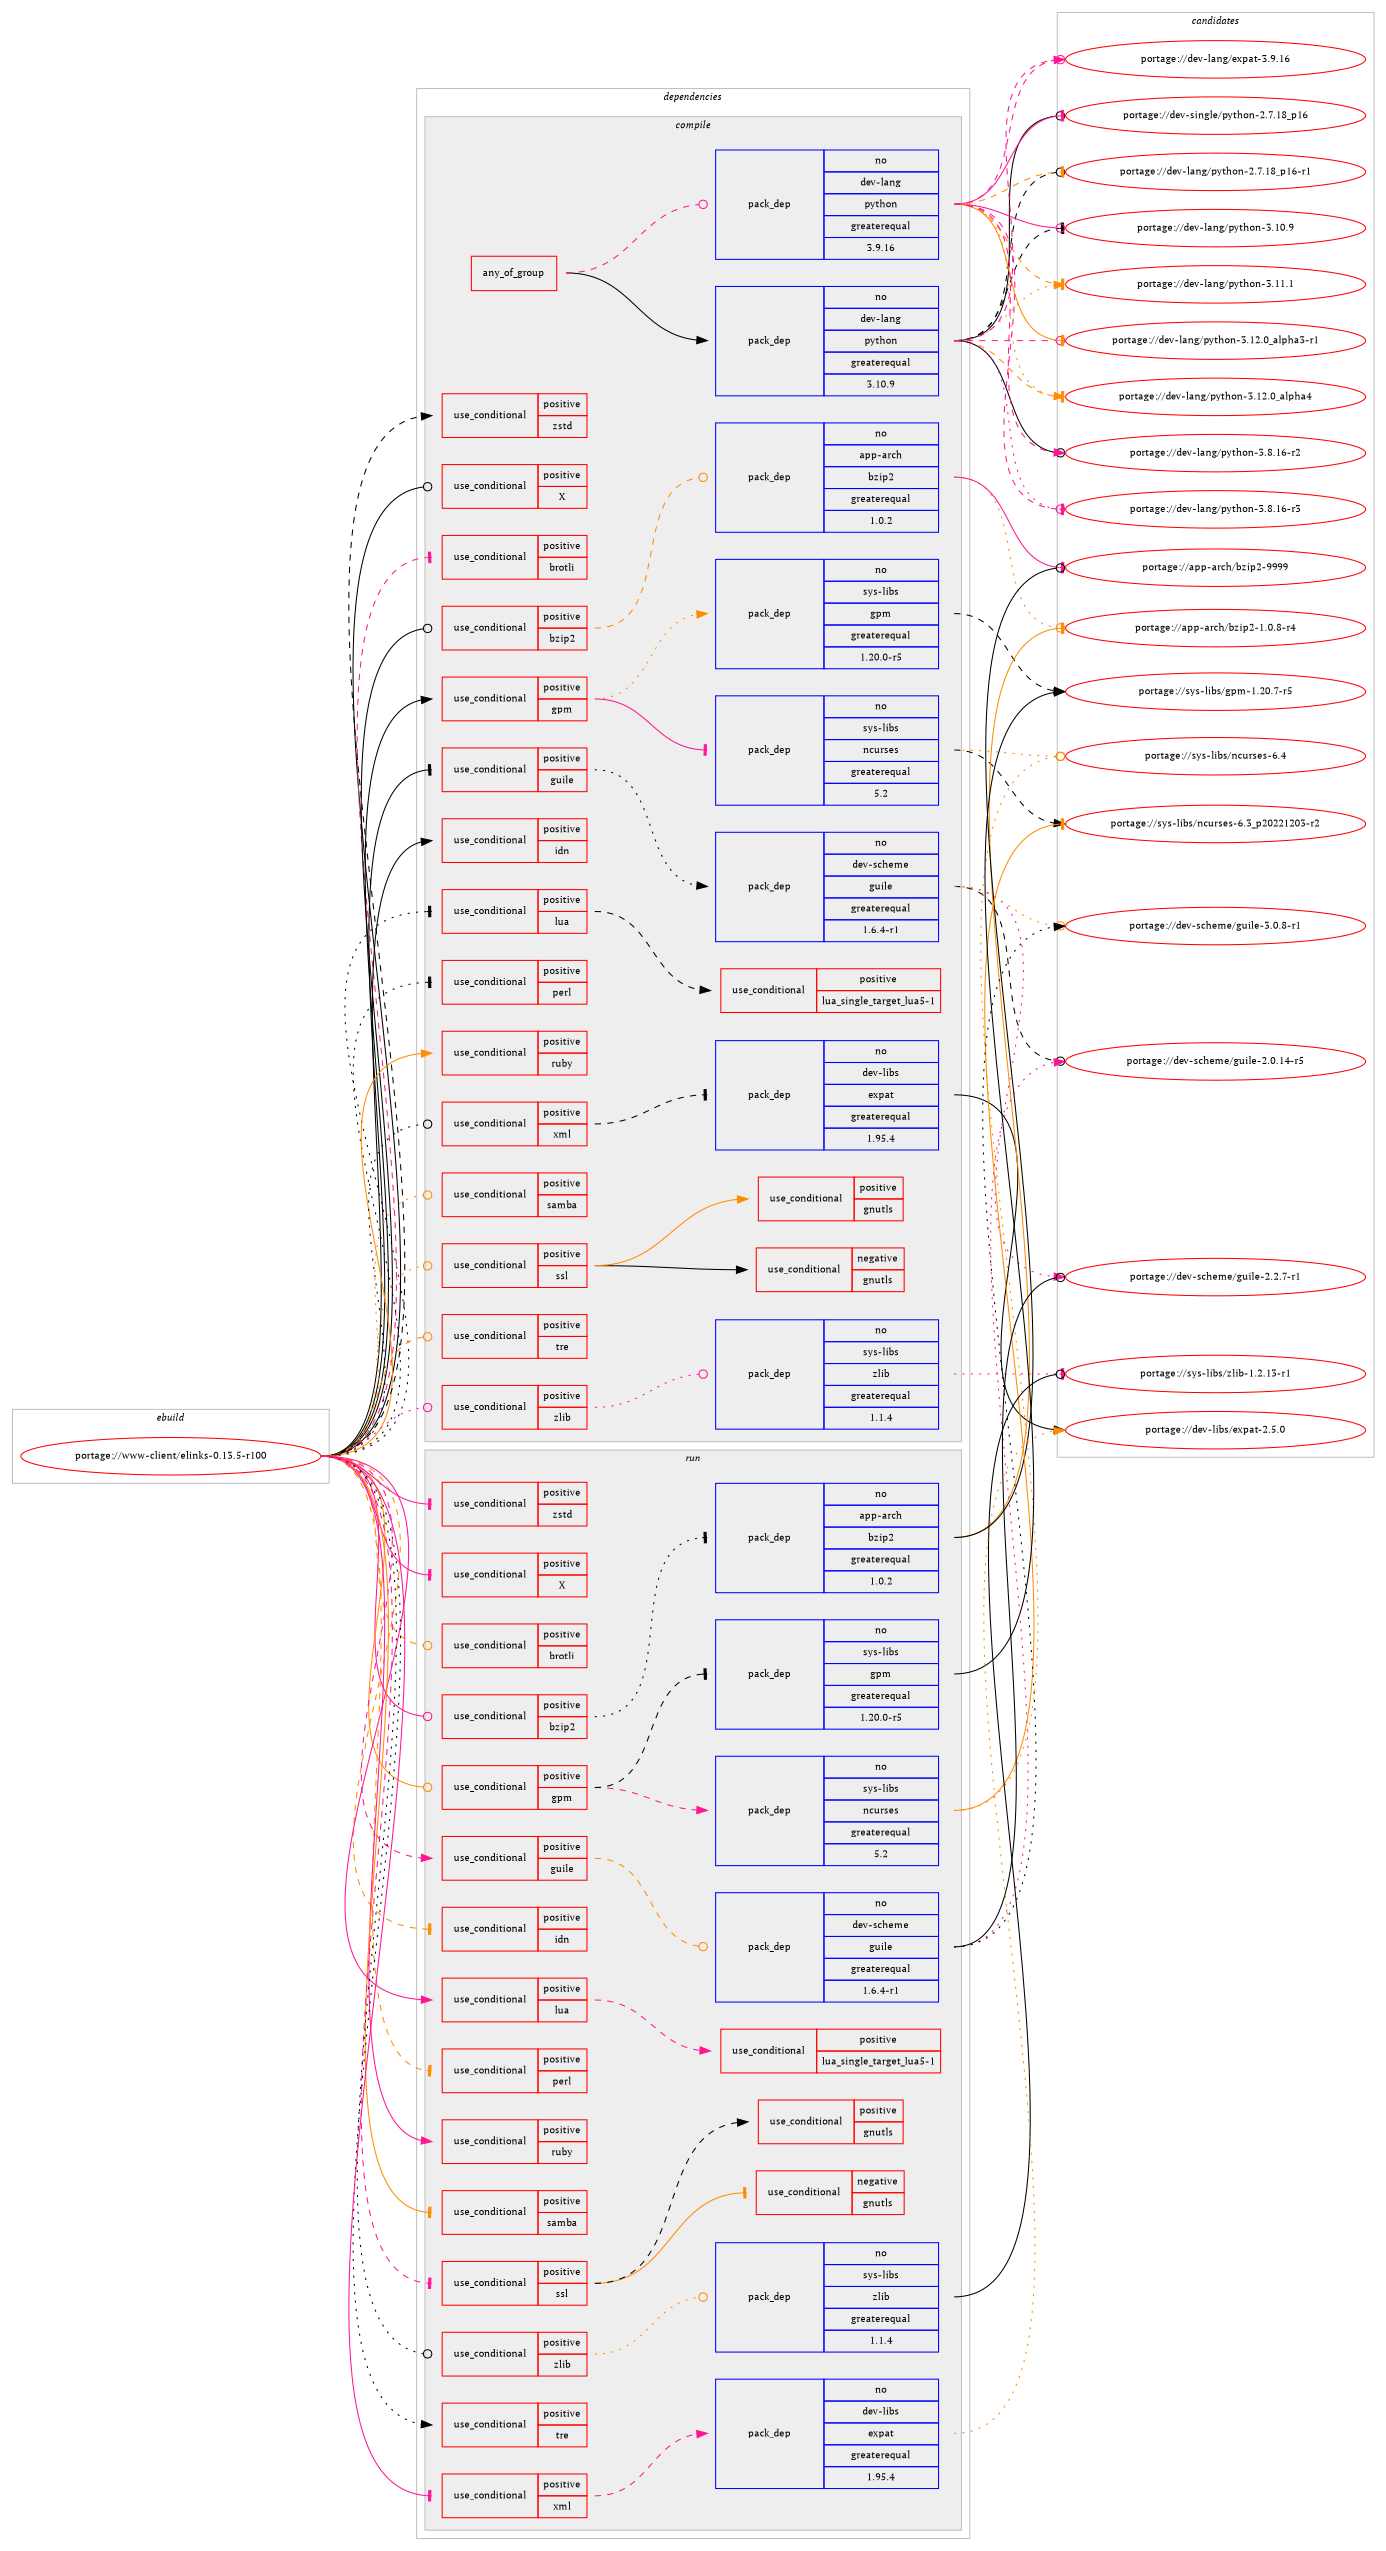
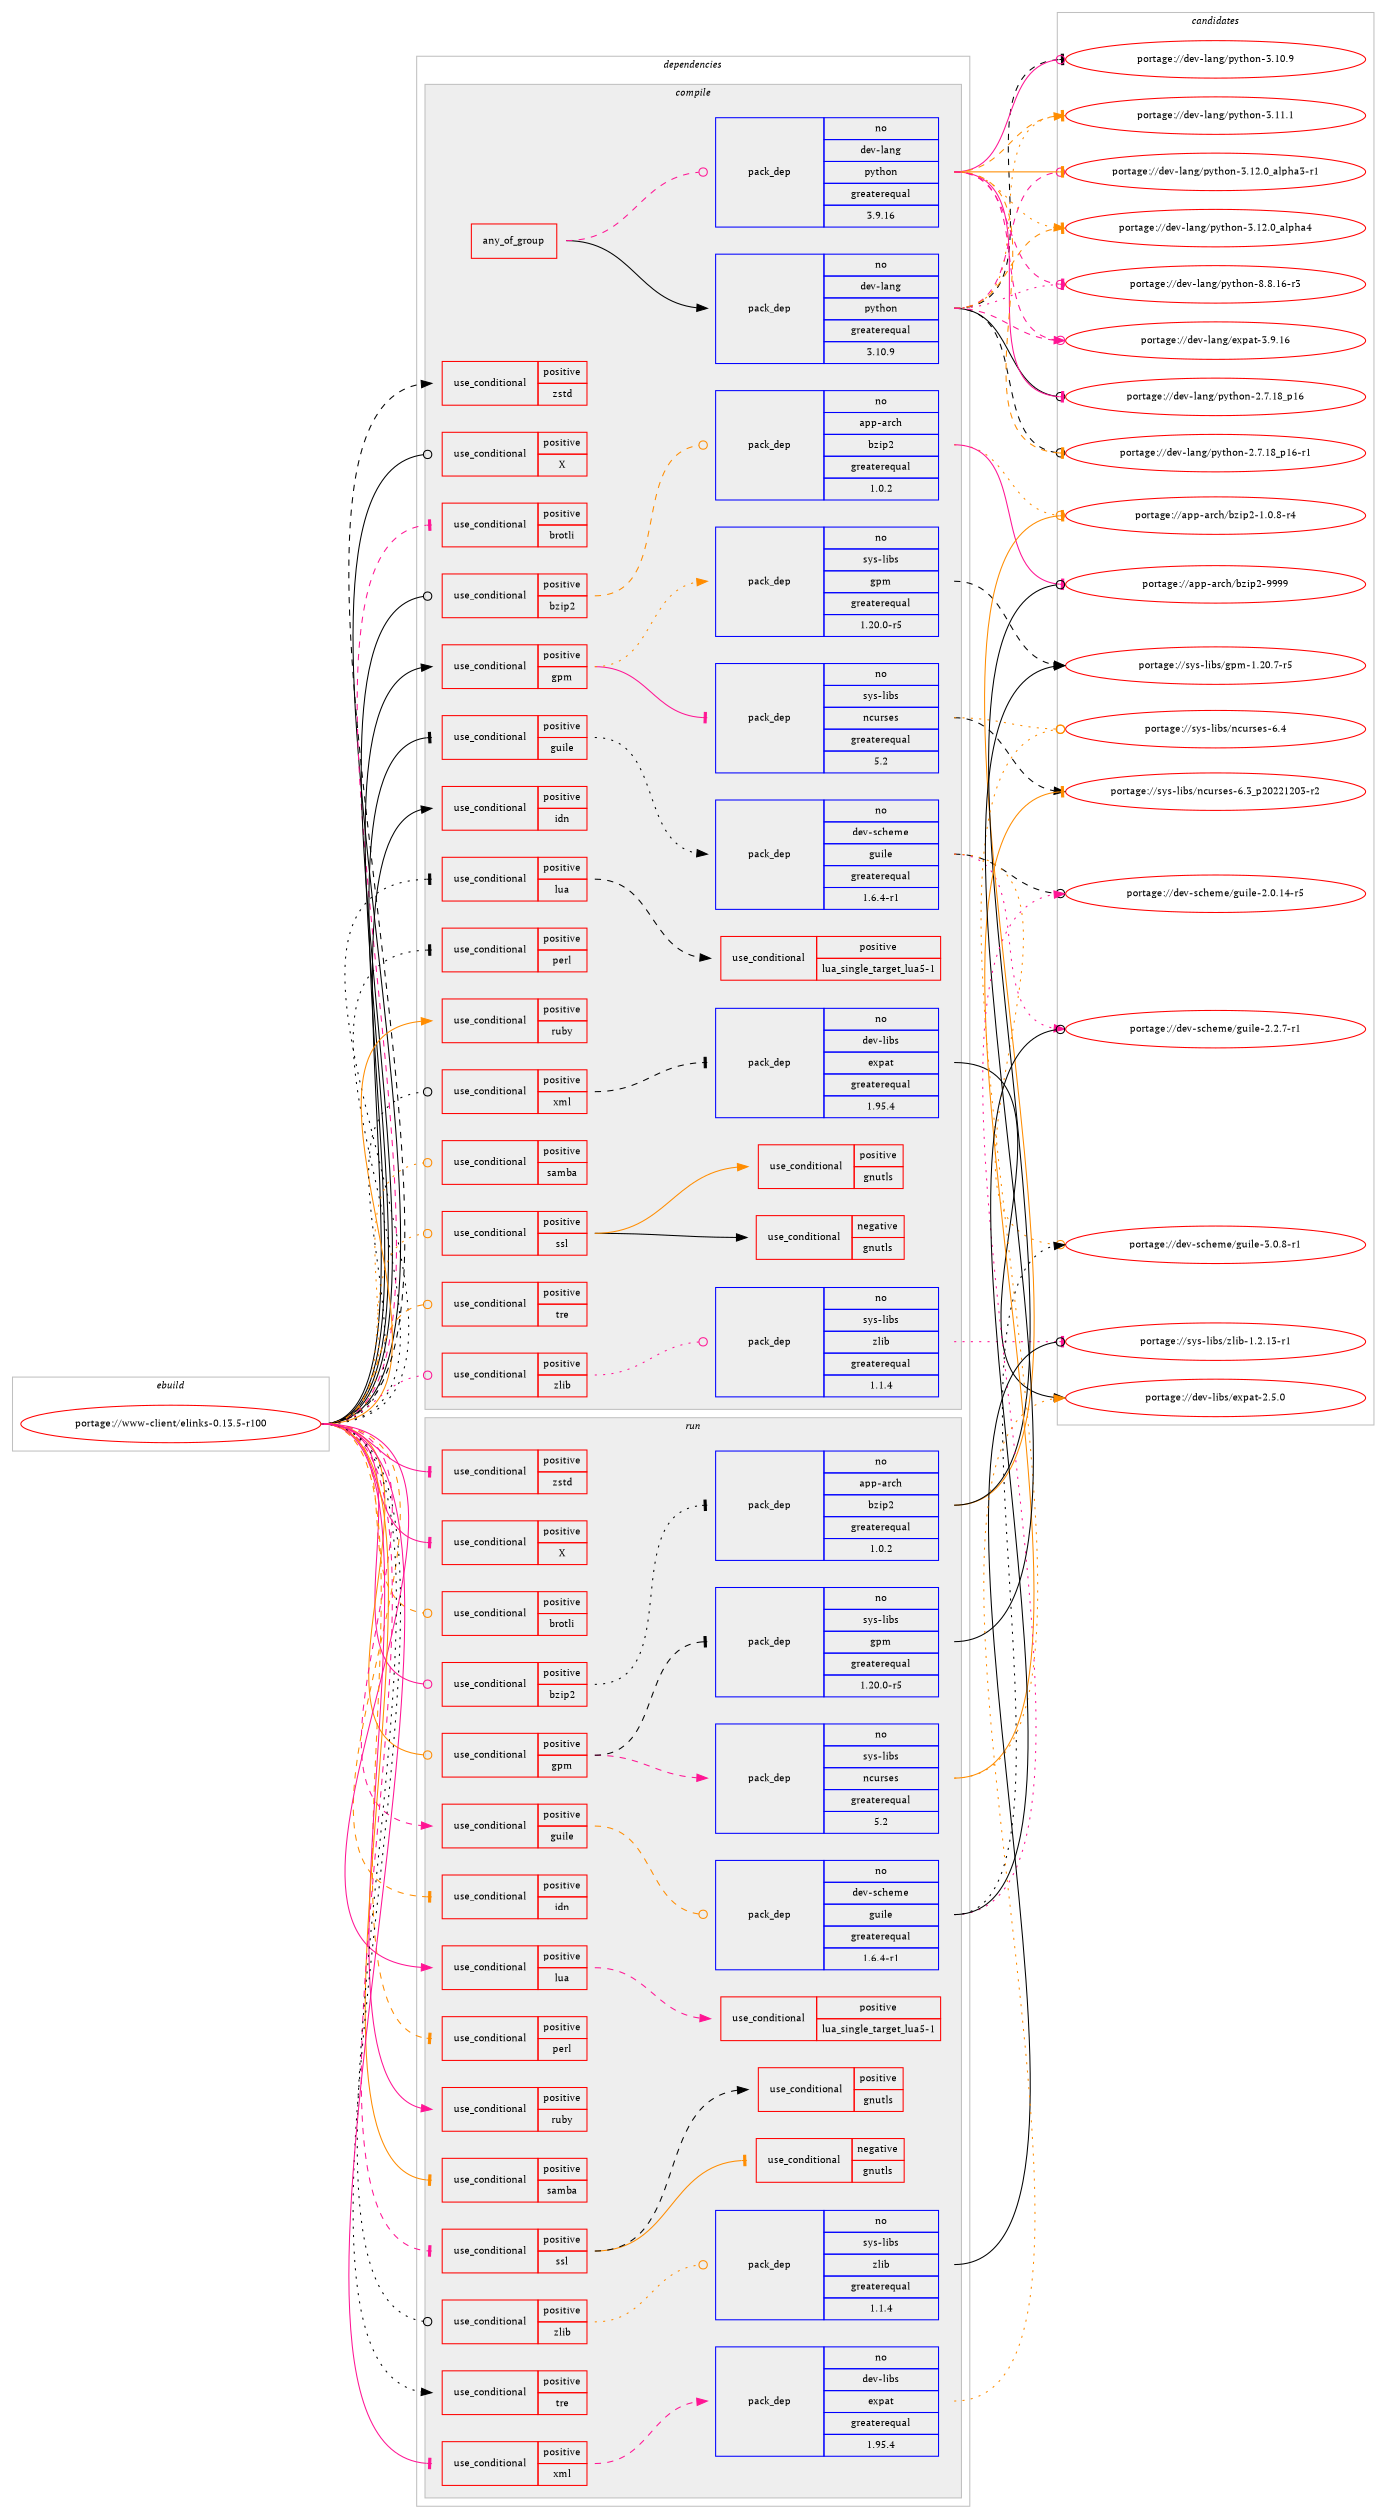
(1216, 116) -> (1216, 397)
(1216, 453) -> none
(1216, 509) -> (1216, 284)
